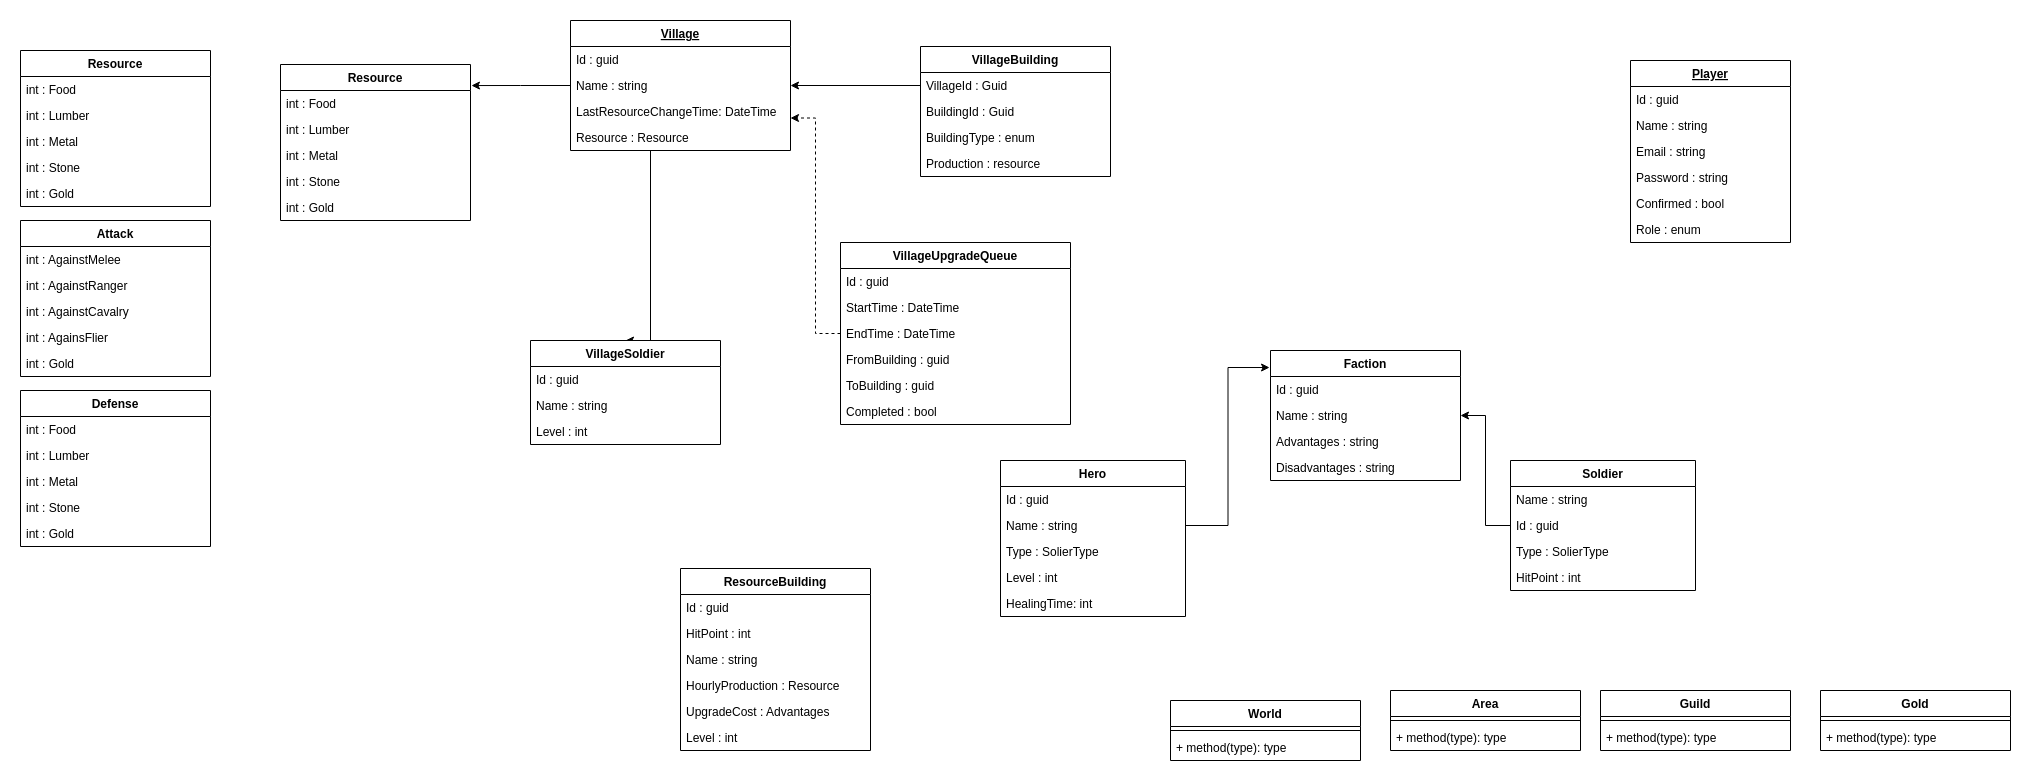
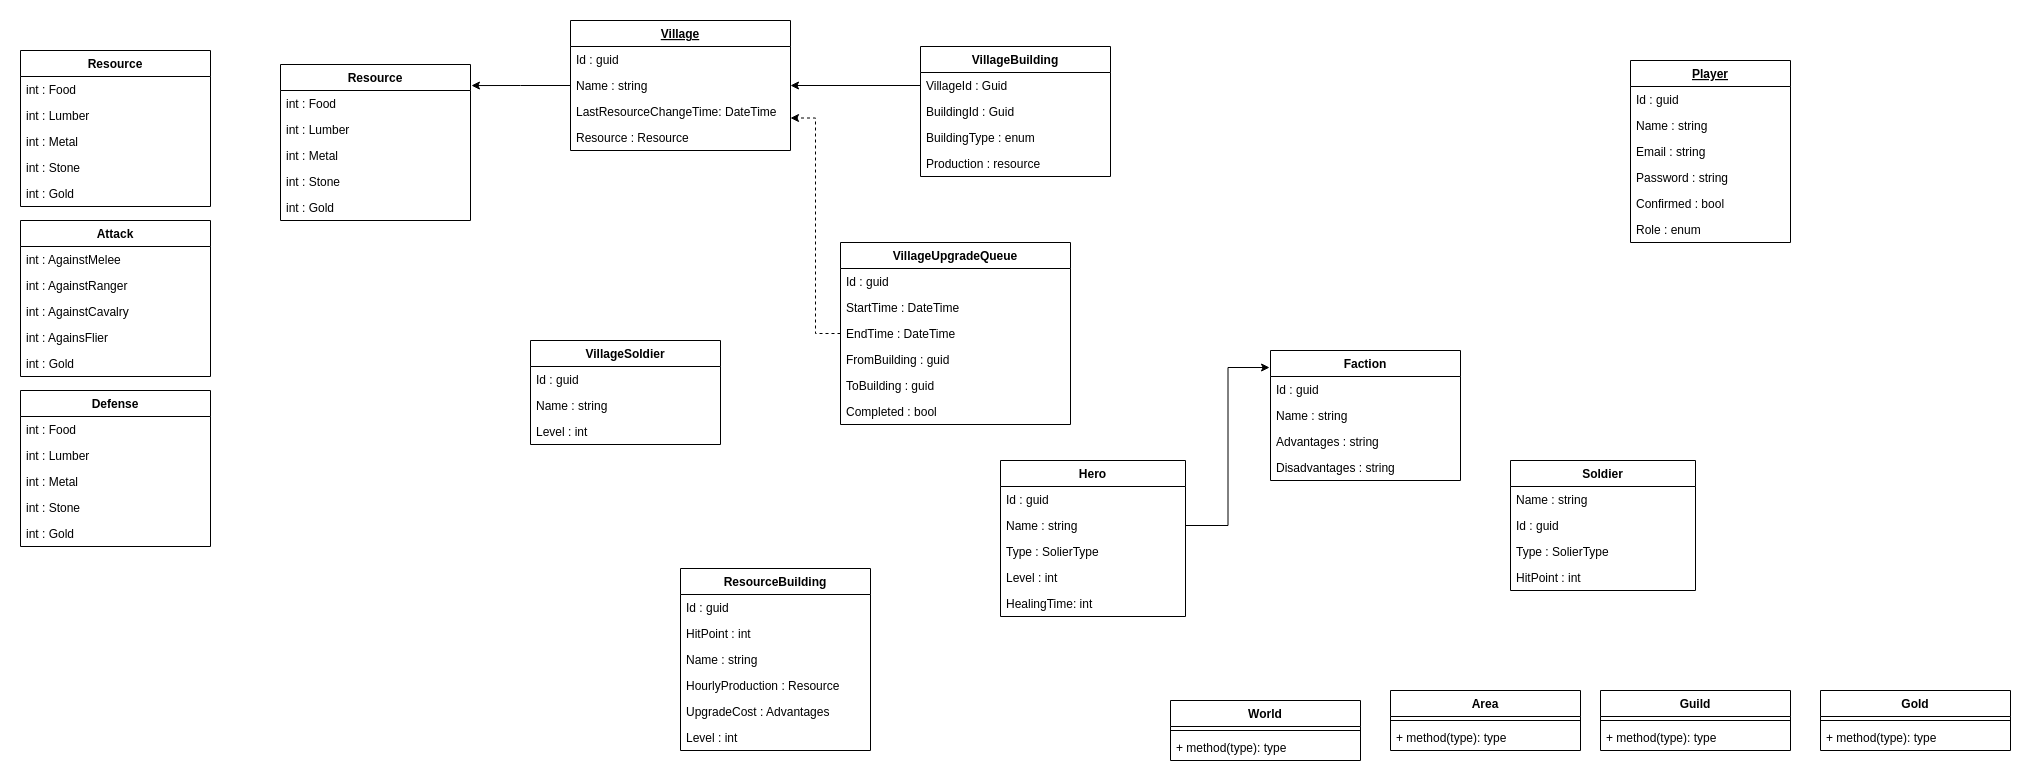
(651, 247) -> none
(1486, 474) -> none
